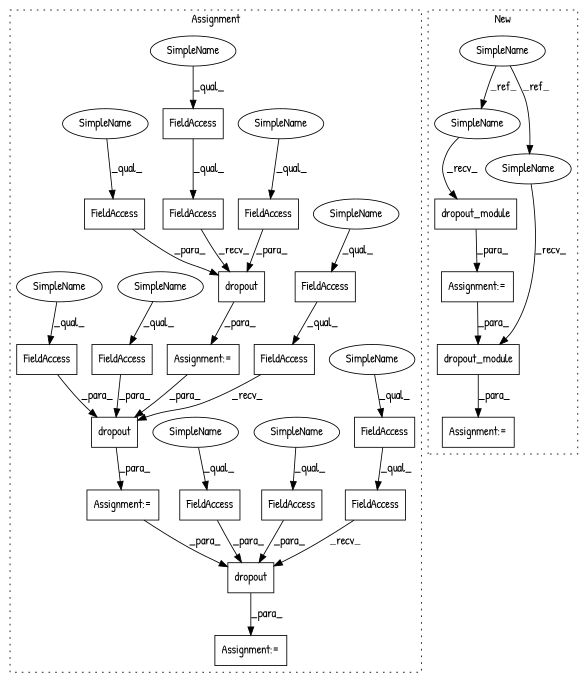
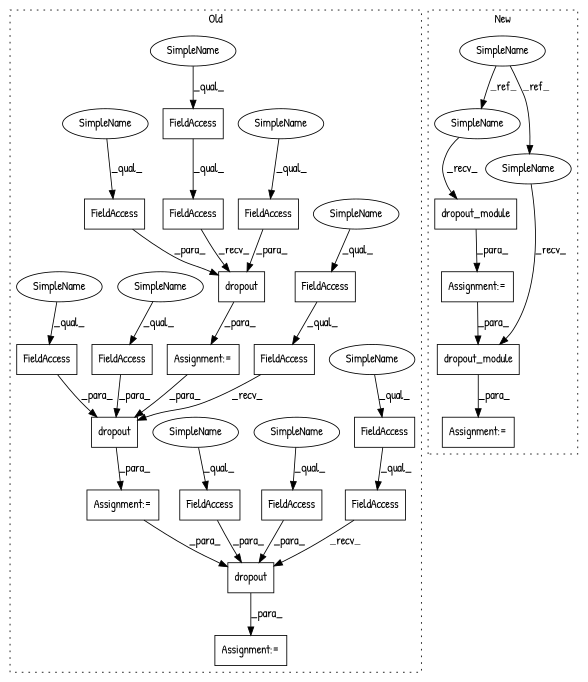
(216, 20) -> (216, 20)
